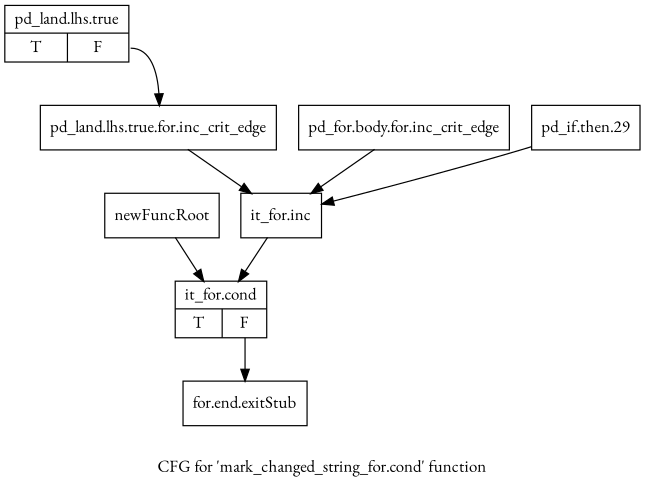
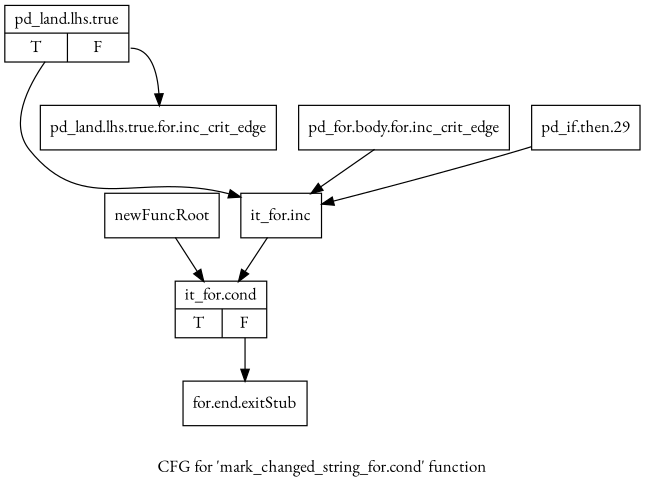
(215, 168) -> (76, 183)
